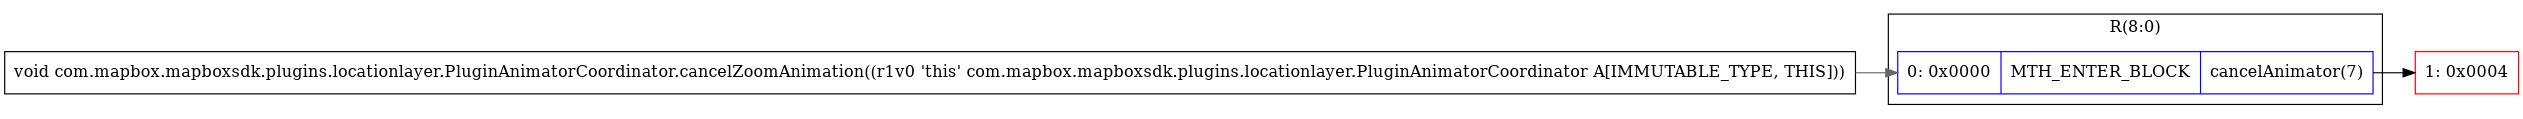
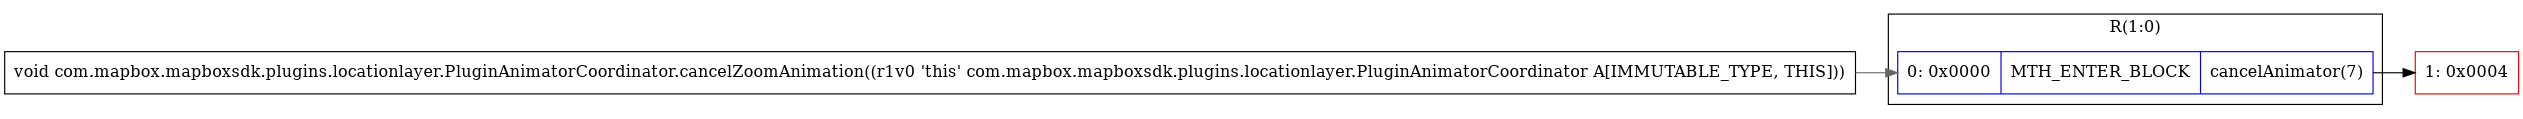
(2135, 28) -> (2135, 28)
